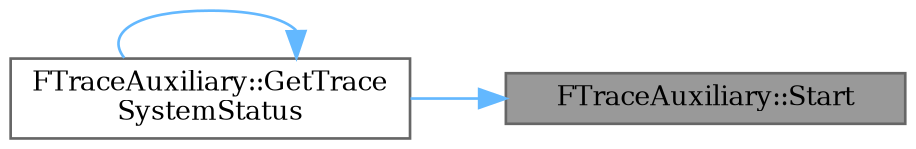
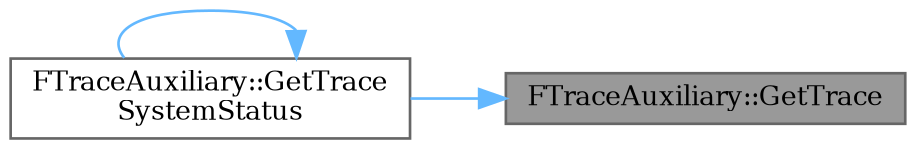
(706, 99) -> (706, 99)
